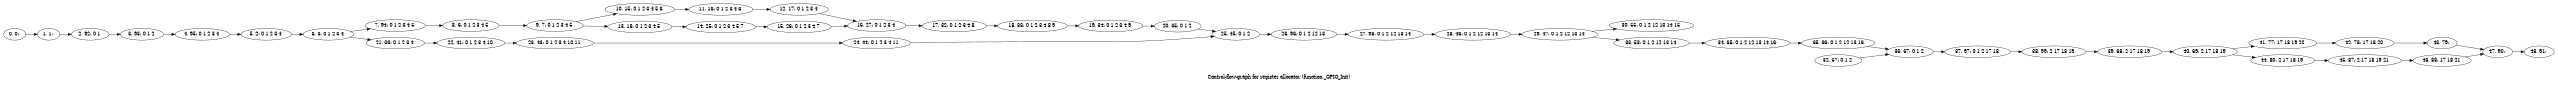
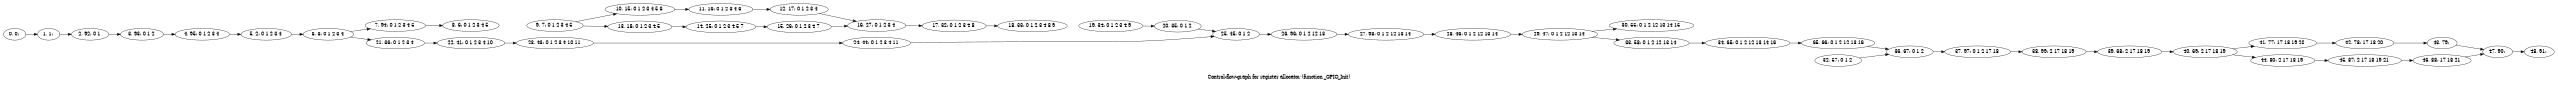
(511, 26) -> none
(1071, 26) -> none
